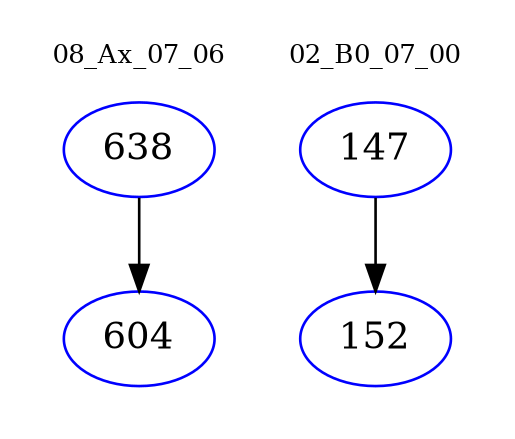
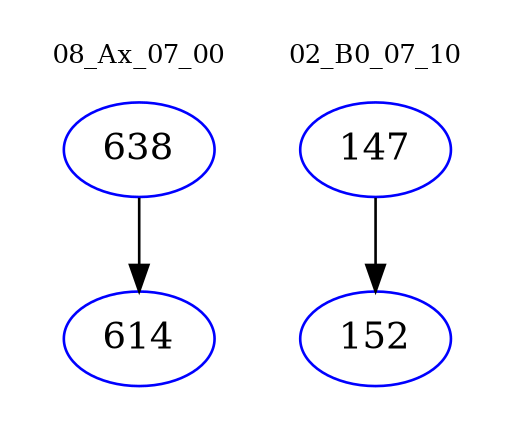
(139, 56) -> (139, 56)
(376, 56) -> (376, 56)
(139, 339) -> (139, 339)
